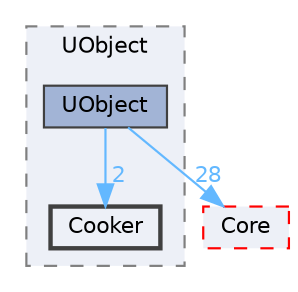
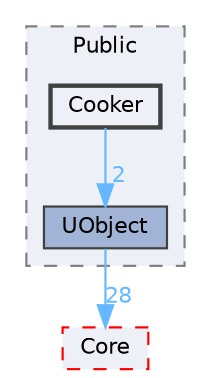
(105, 47) -> (105, 47)
(105, 156) -> (105, 156)
